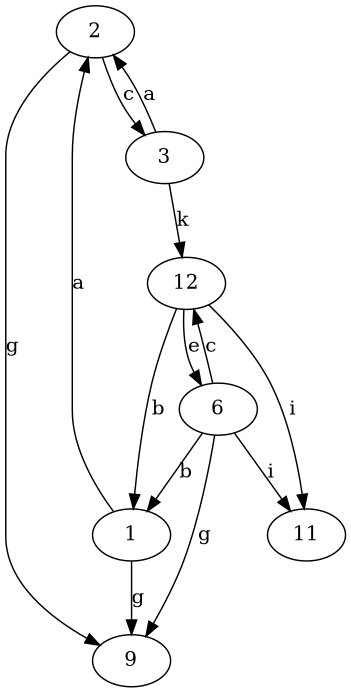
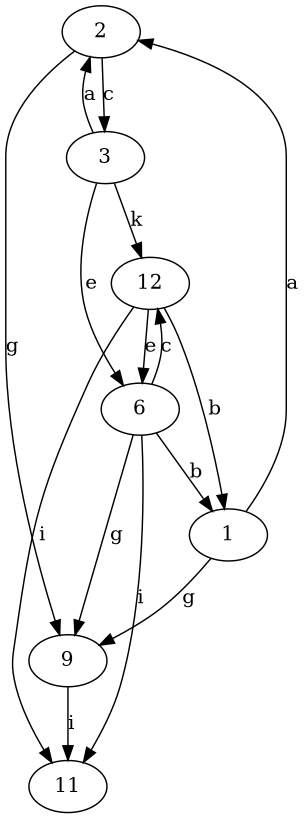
none -> (81, 281)
none -> (68, 716)
